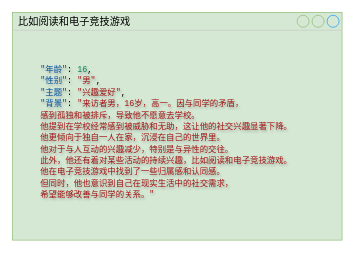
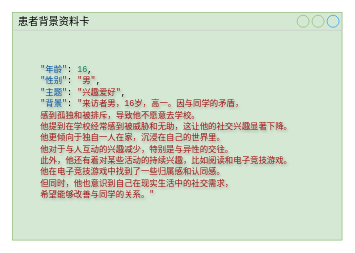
(74, 23) -> (54, 23)
